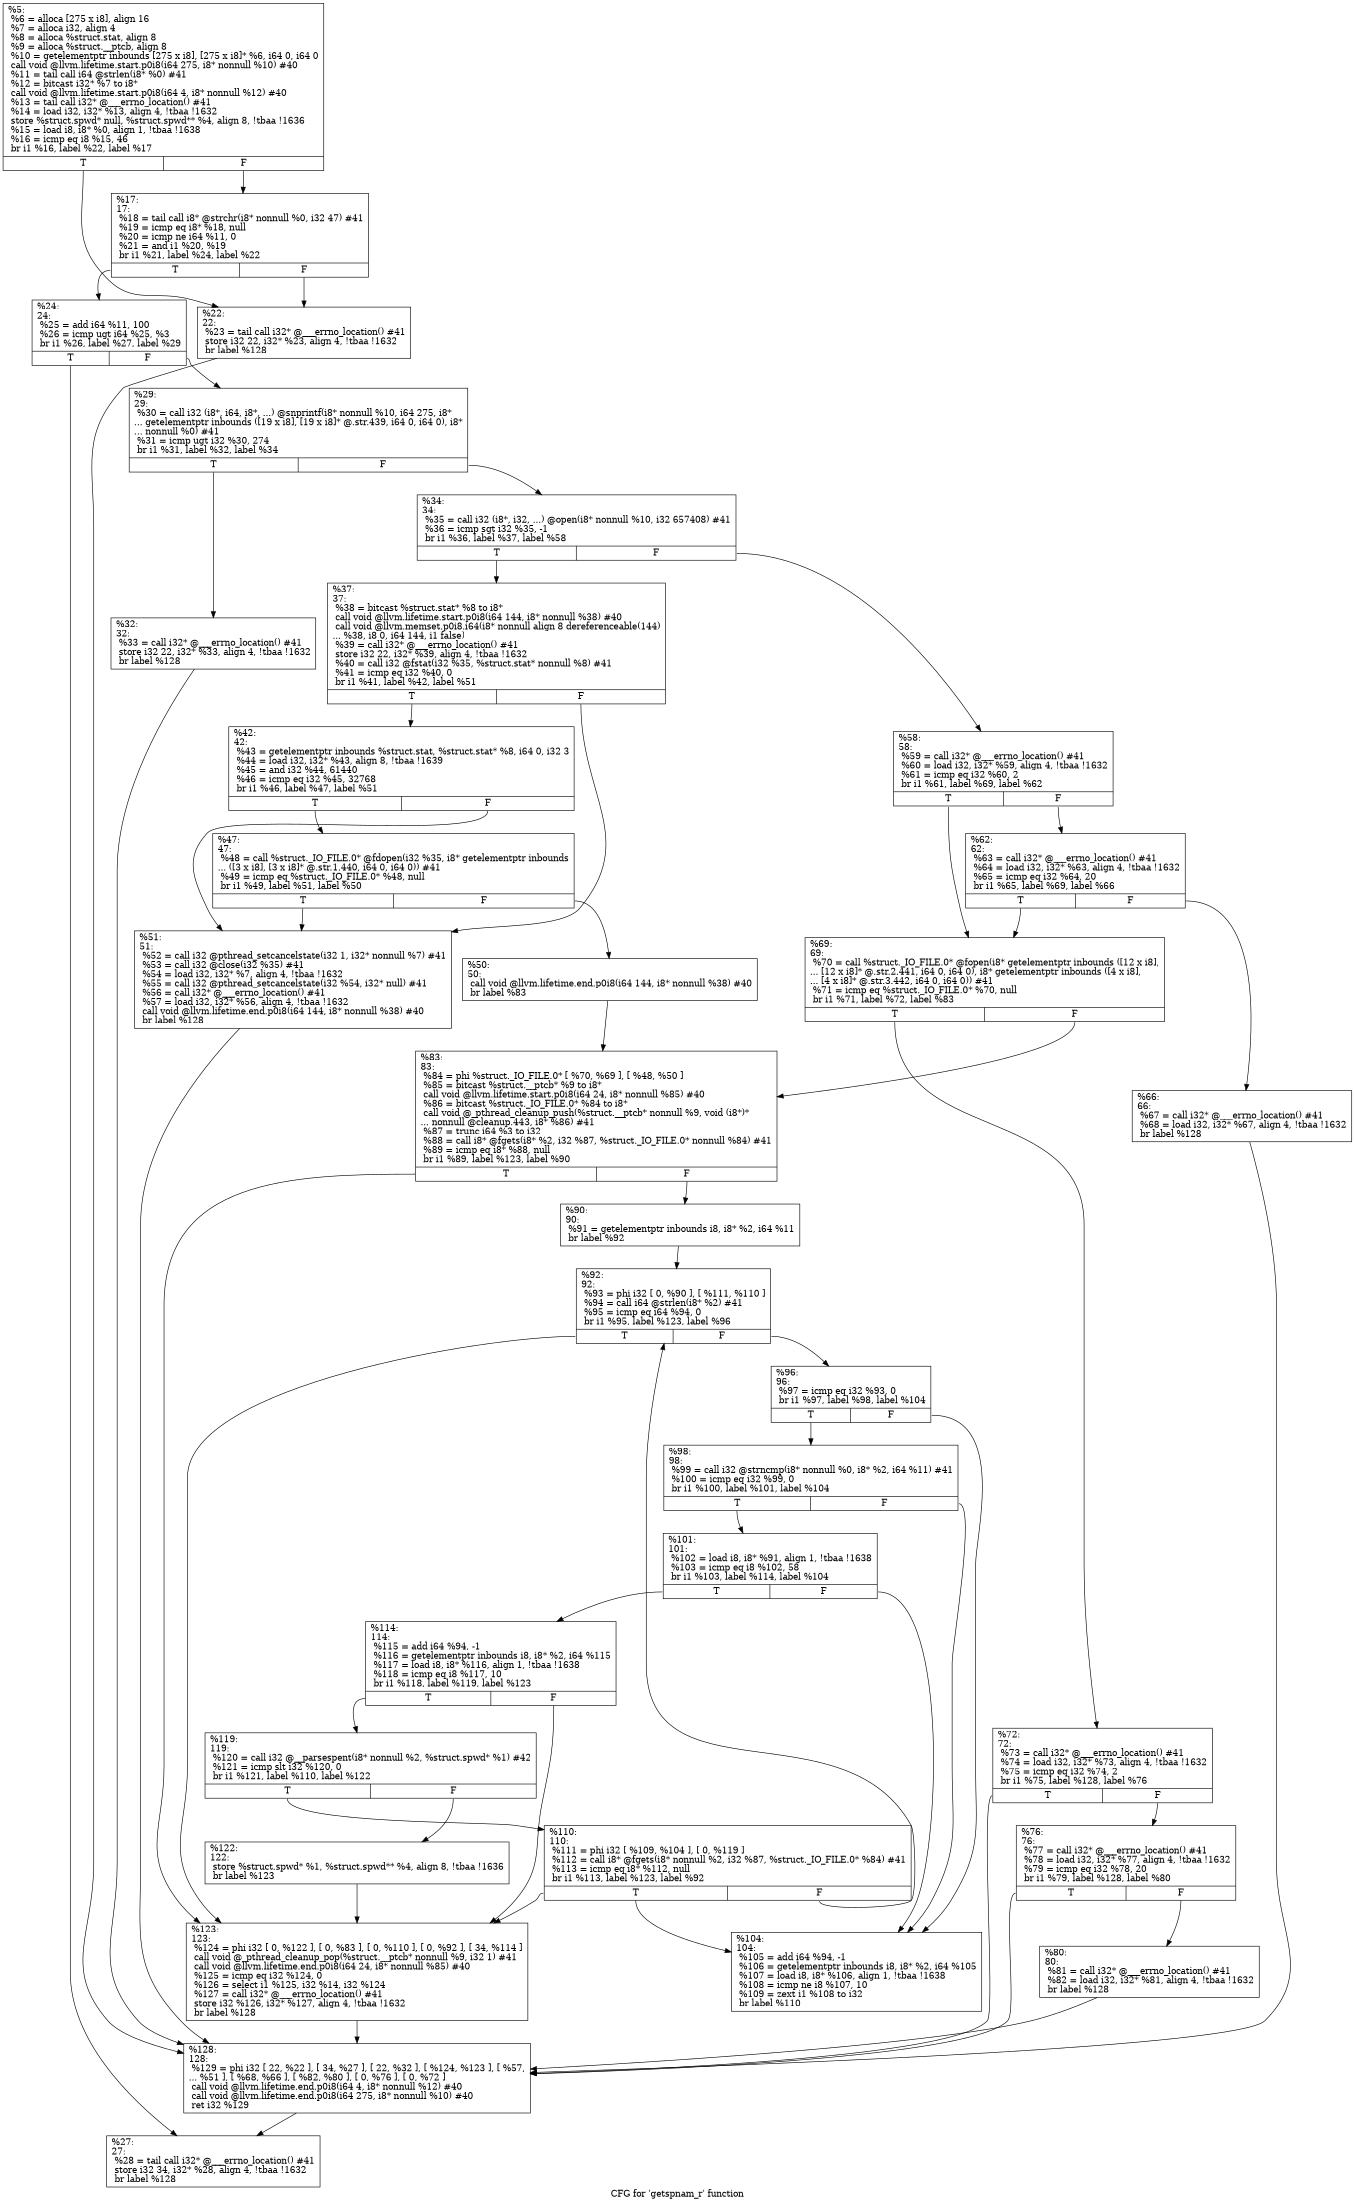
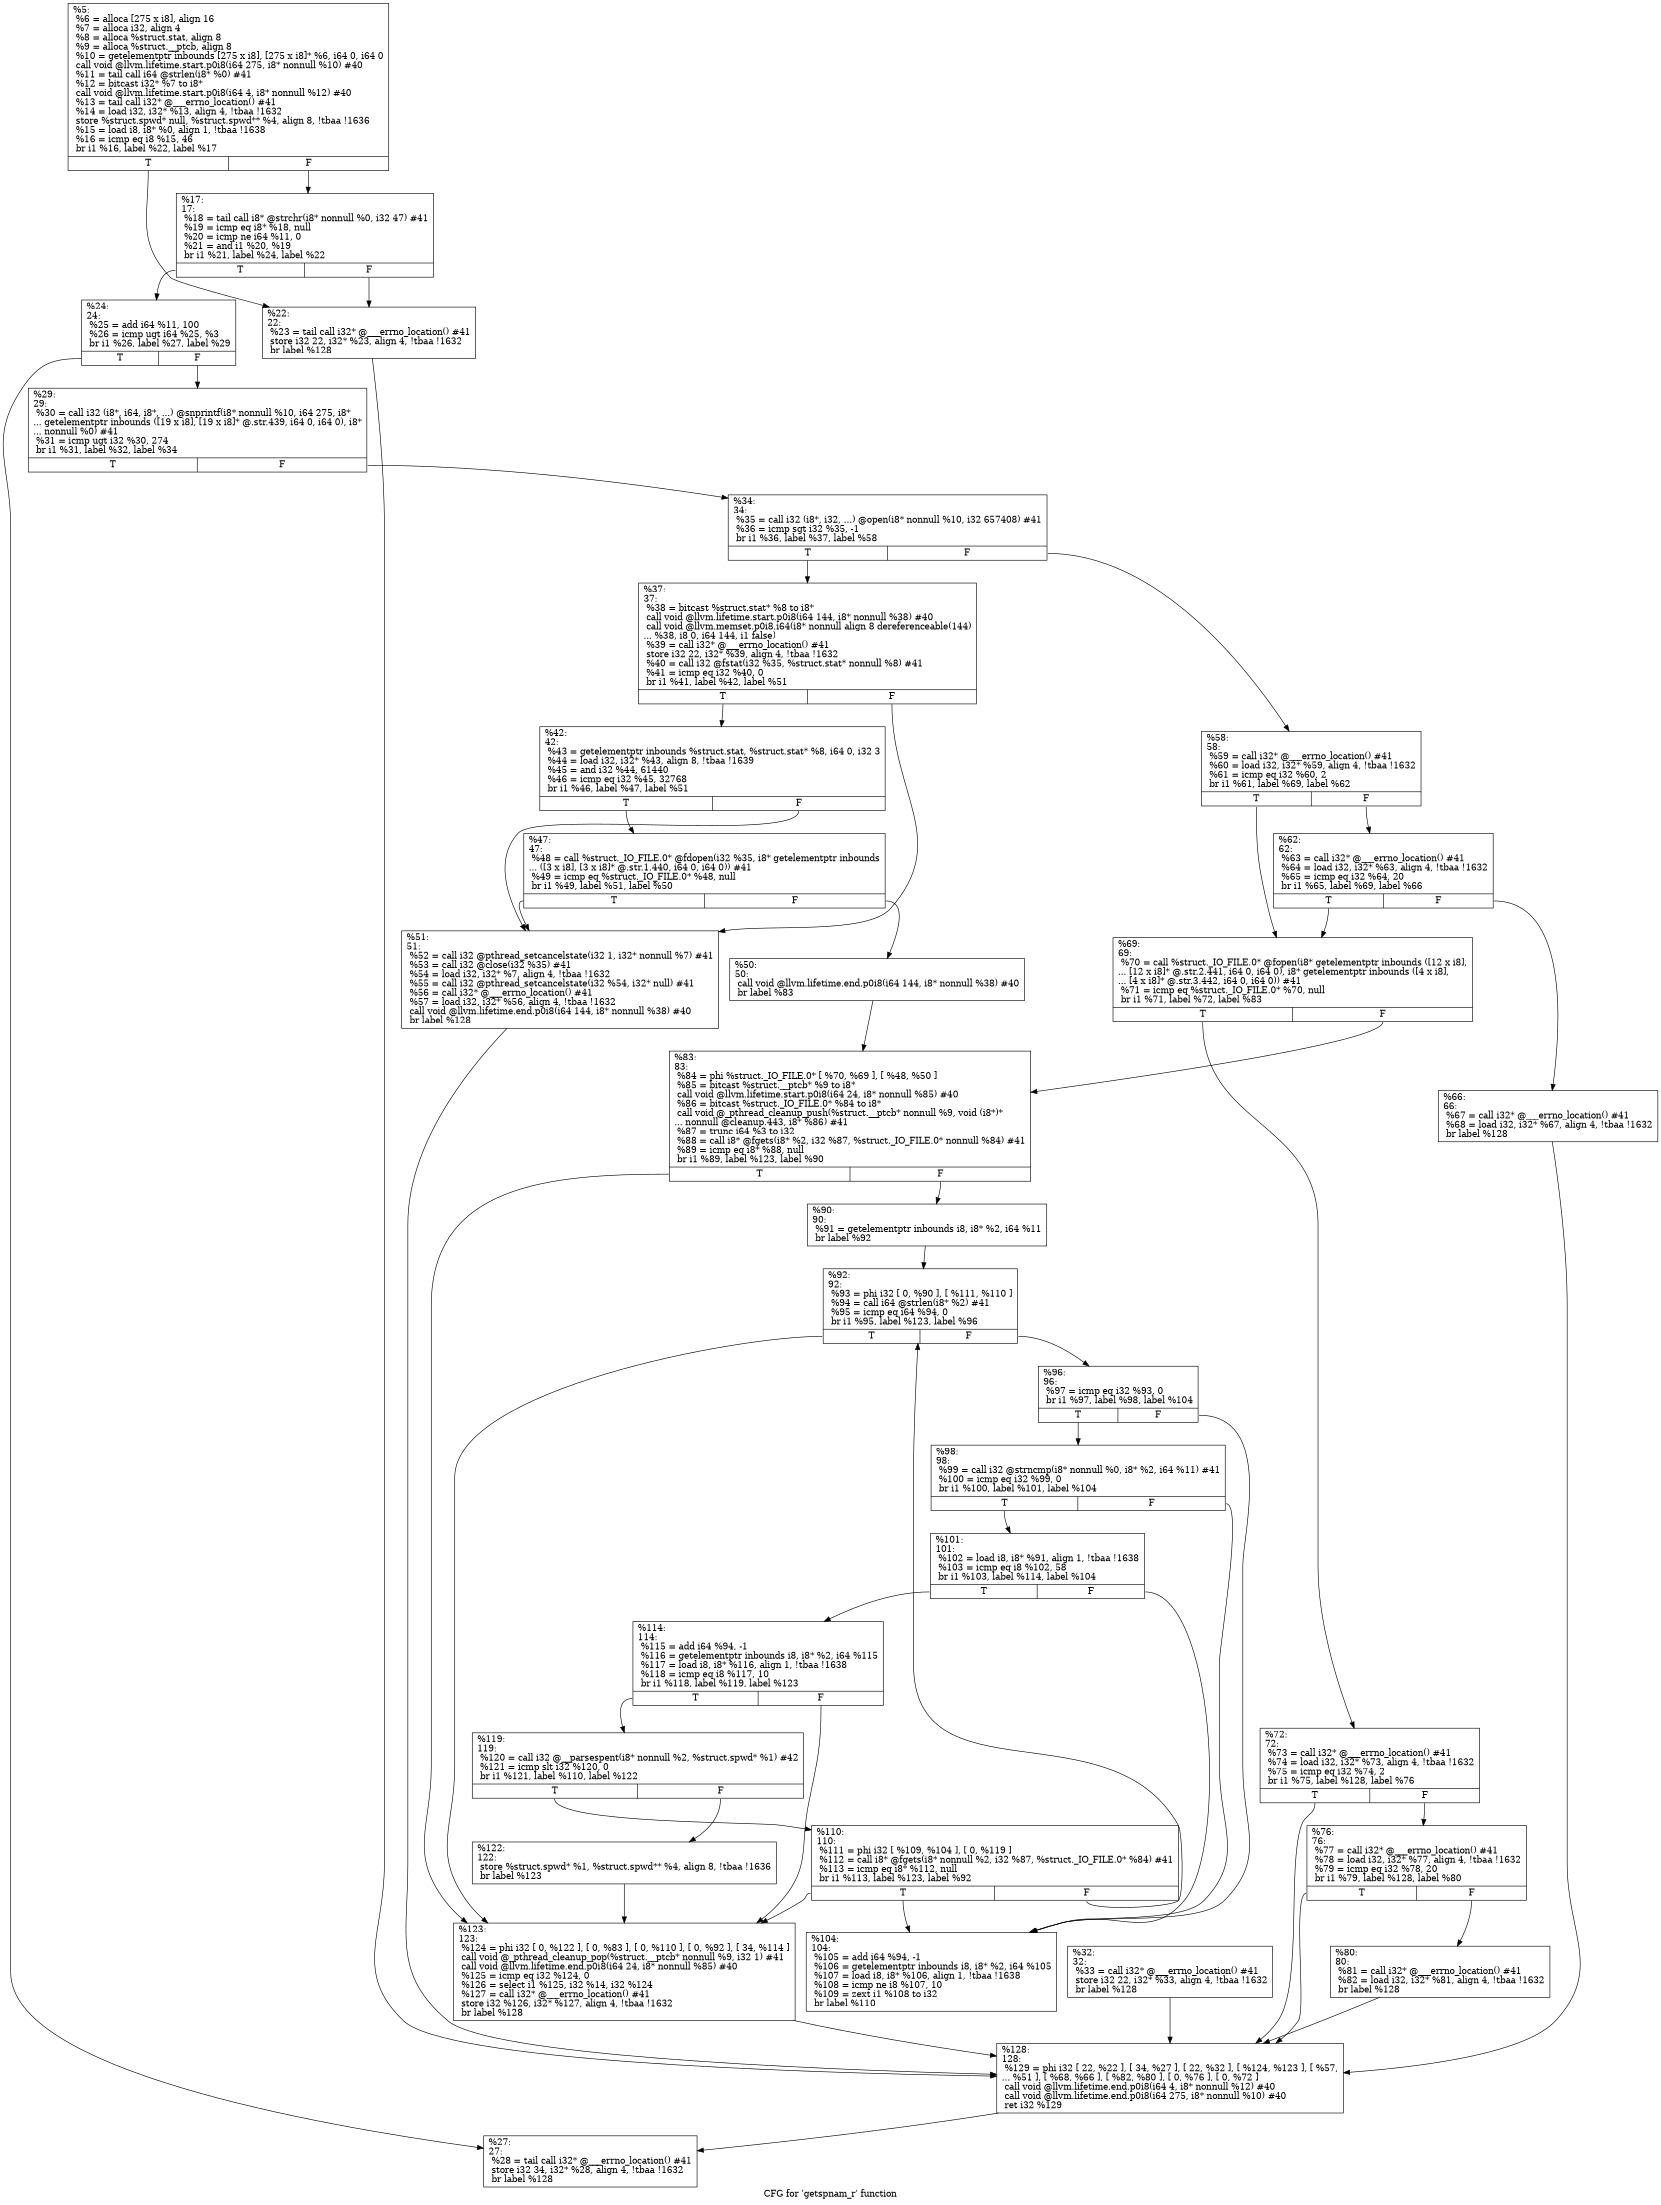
(213, 542) -> none
